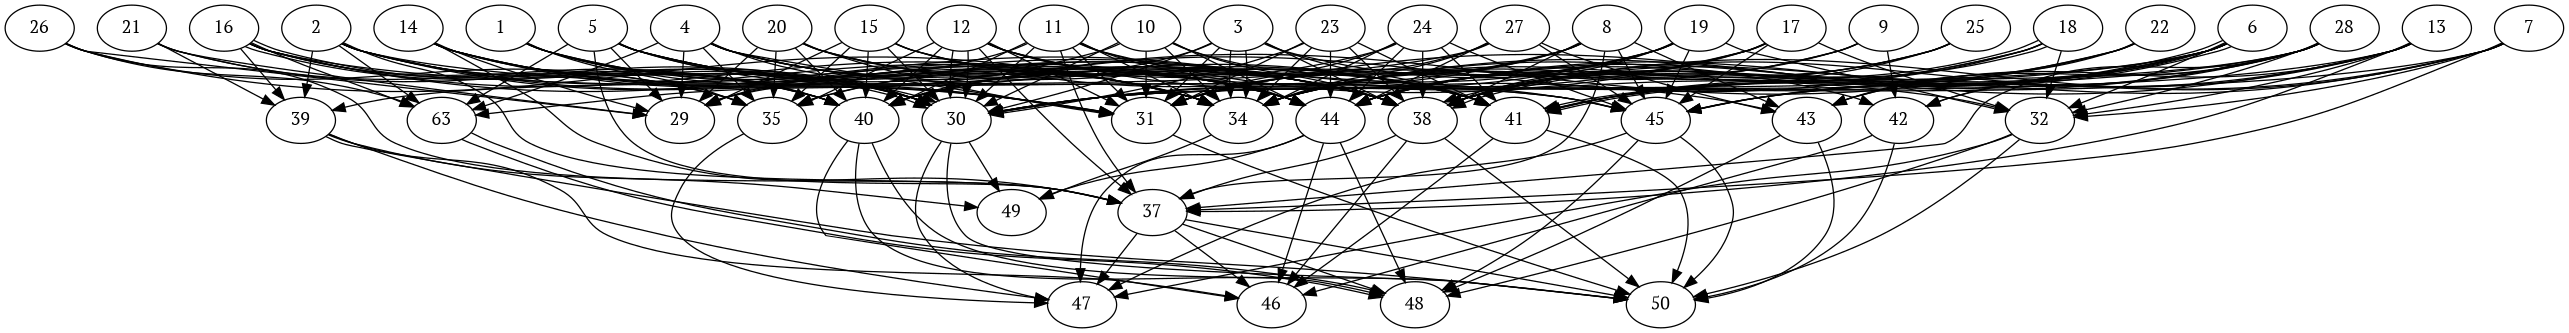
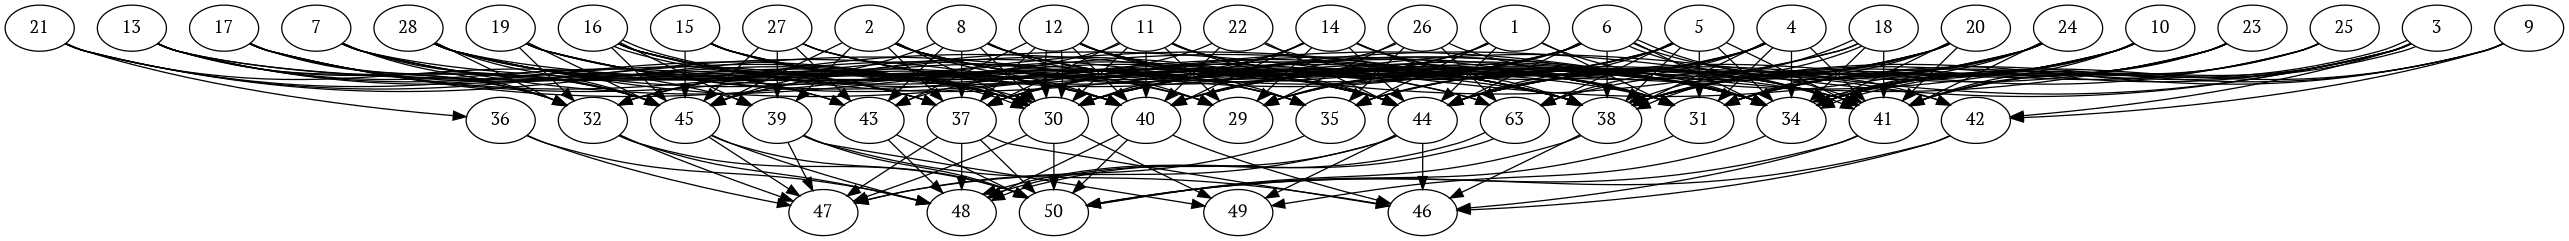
none -> (501, 120)
(1295, 166) -> (1291, 75)
